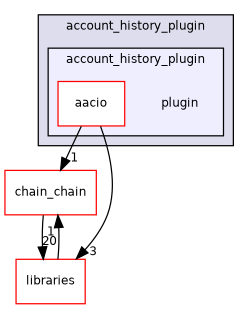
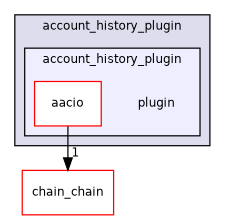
(51, 282) -> none
